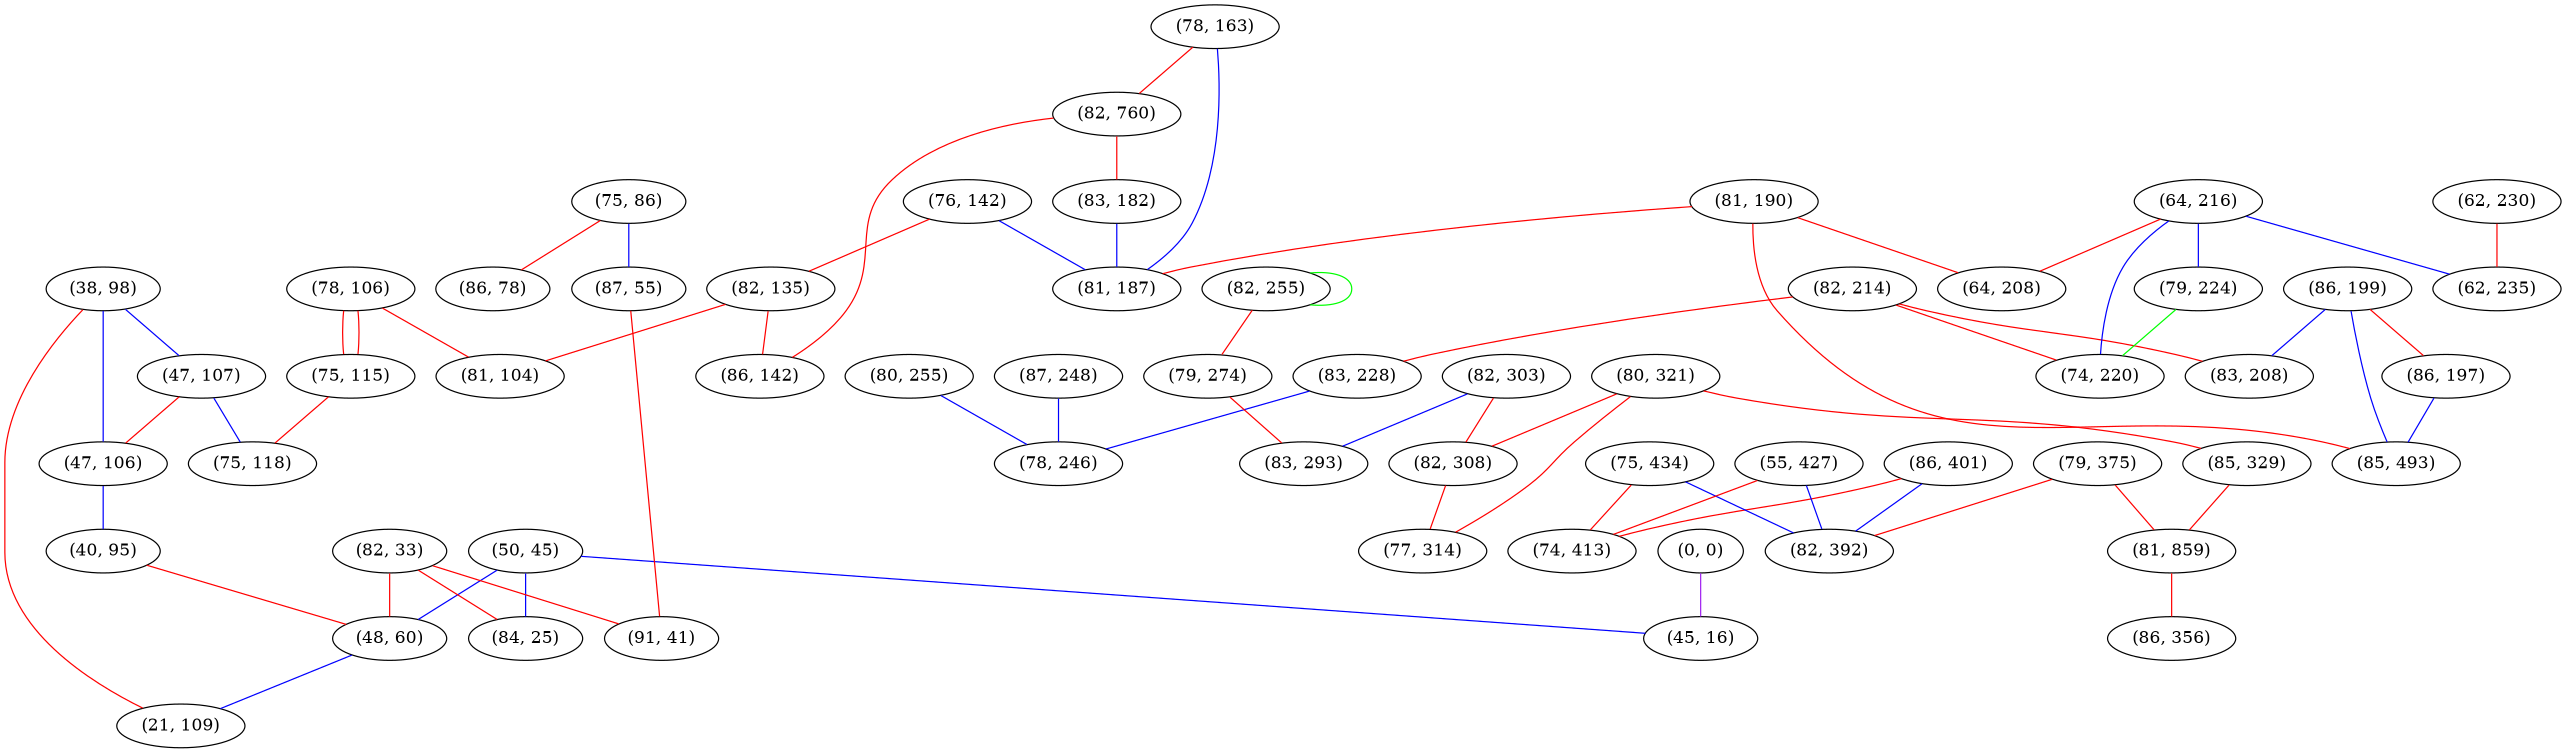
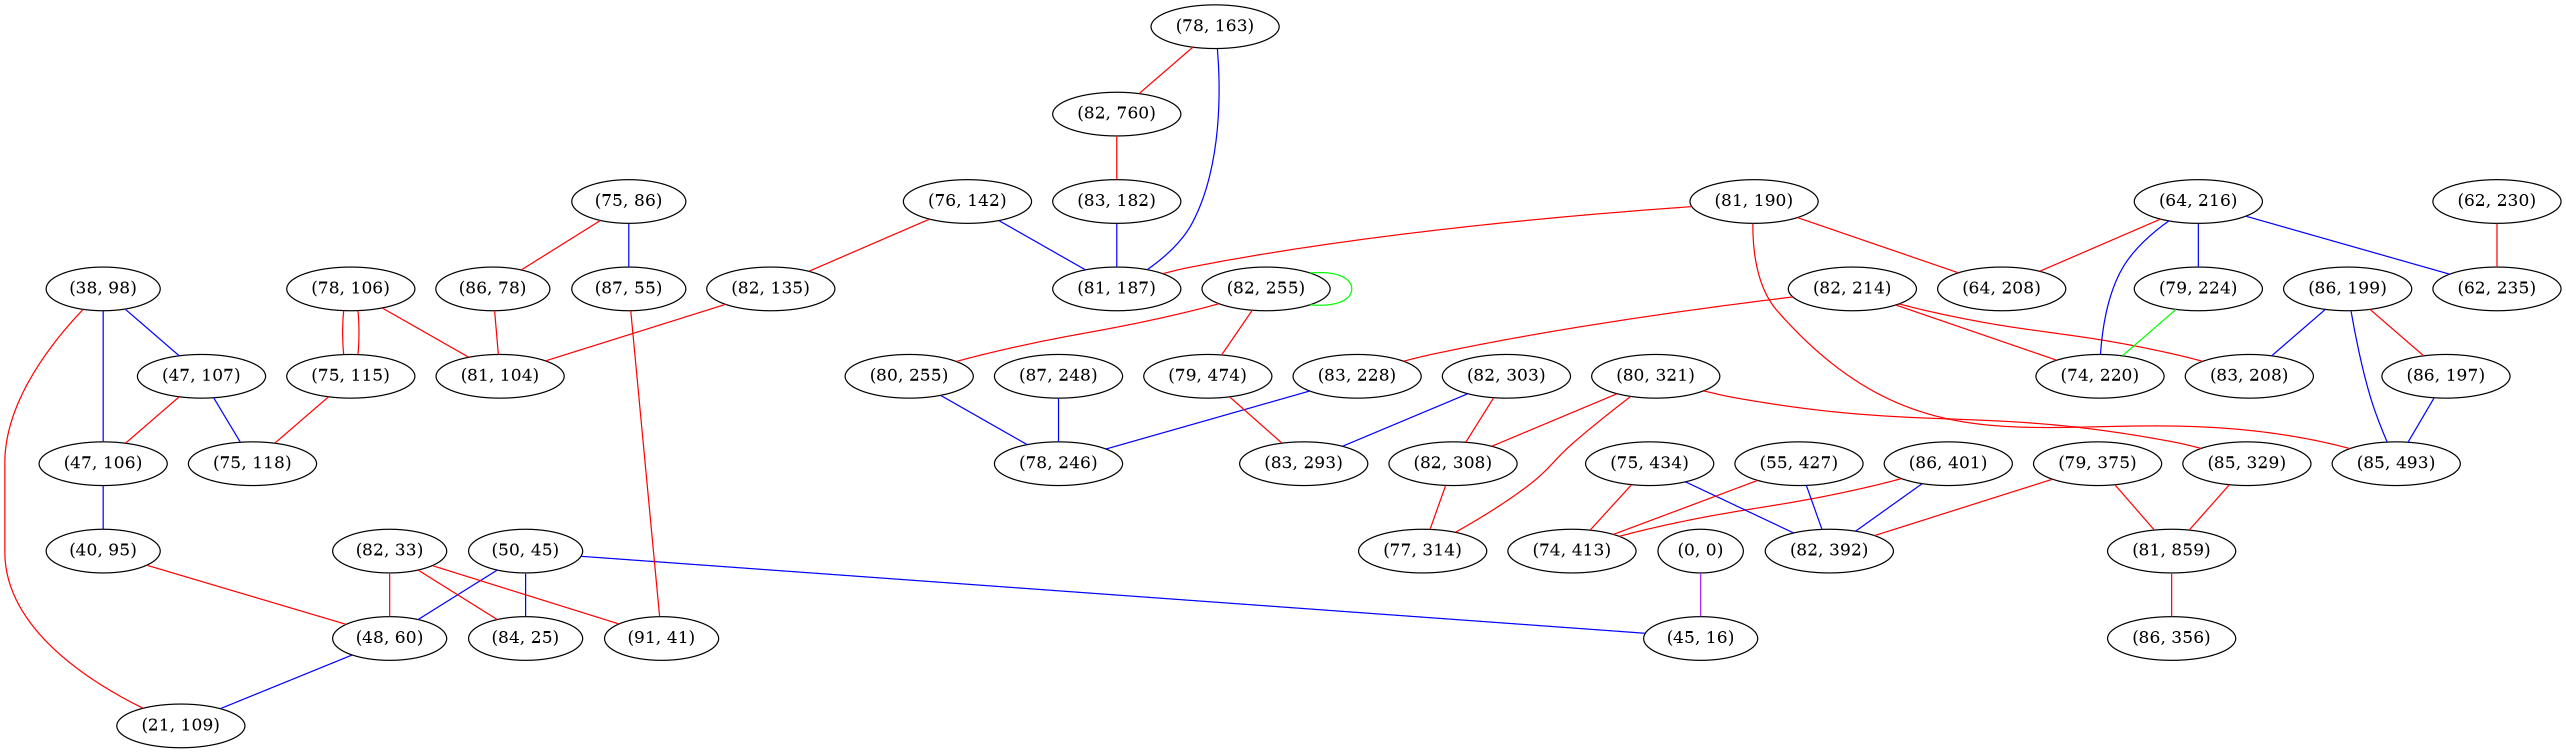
none -> (496, 333)
none -> (1088, 333)
(760, 376) -> none
(1208, 376) -> (1208, 376)
